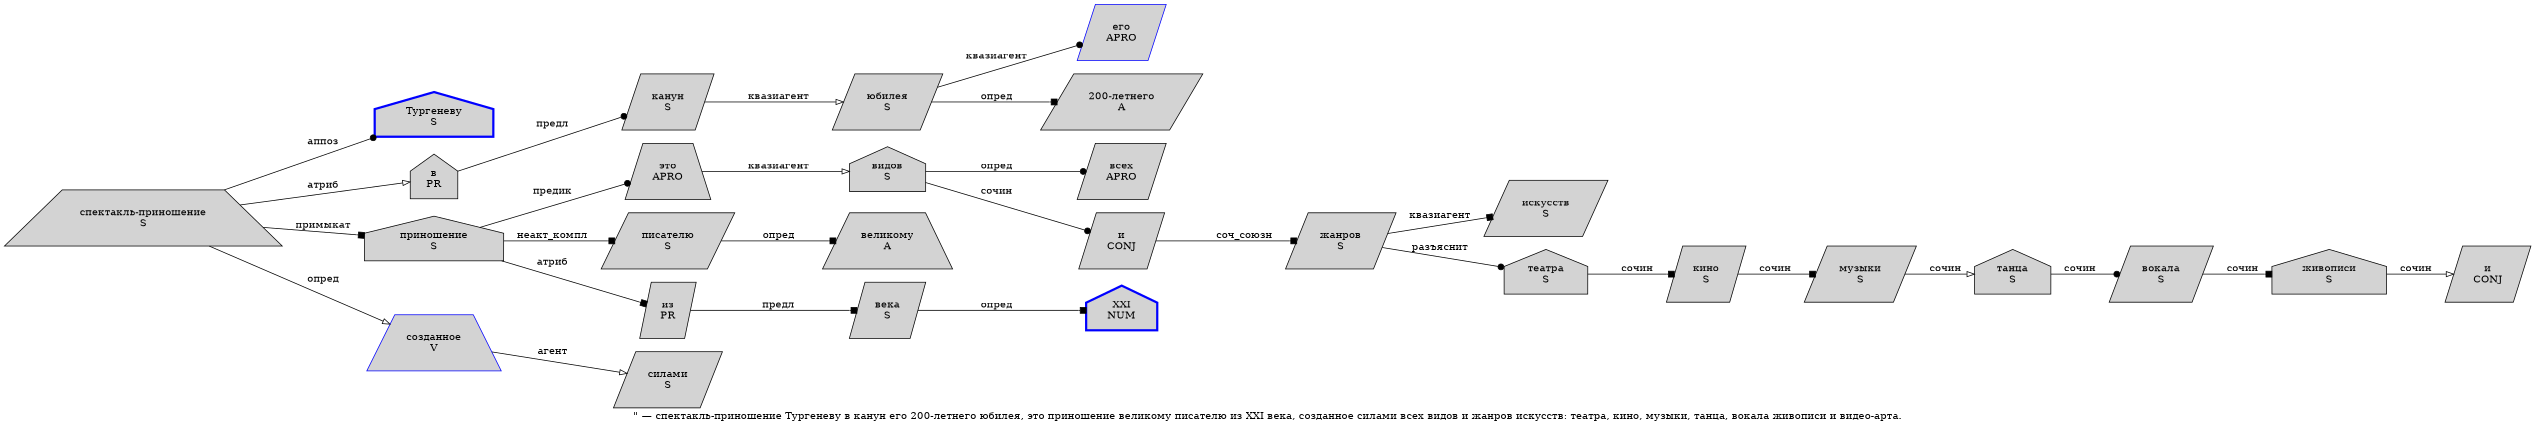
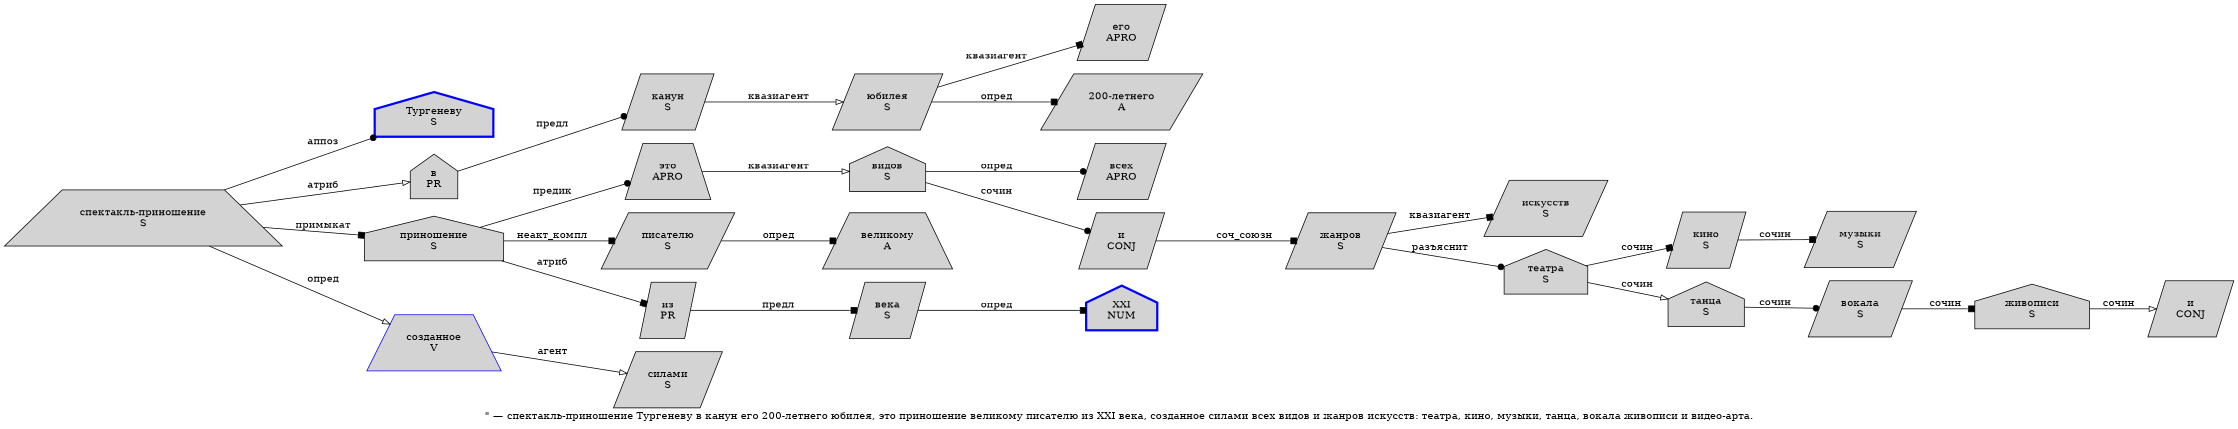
(1122, 33) -> (1122, 33)
(1007, 66) -> (1006, 67)
(1936, 274) -> (1624, 290)
